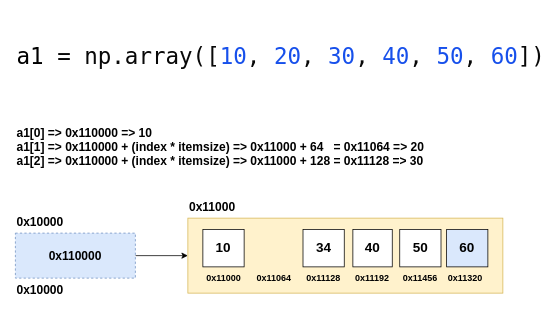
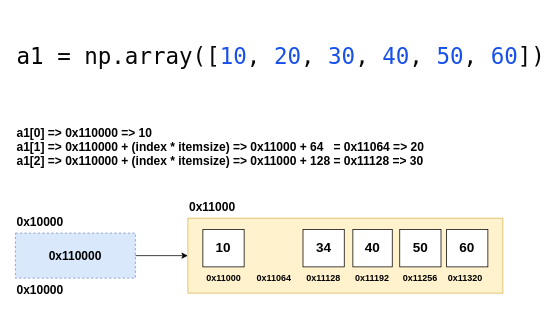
(467, 248) -> (467, 248)
(420, 278) -> (420, 278)
